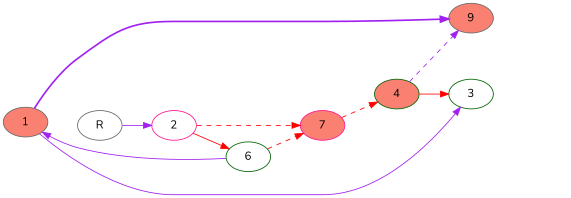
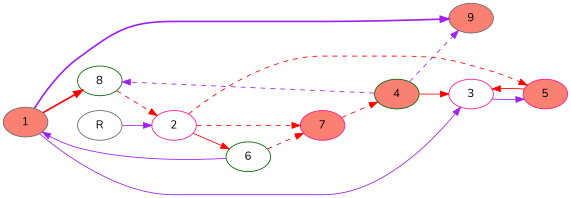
none -> (100, 81)
(471, 94) -> (471, 94)
none -> (545, 94)
